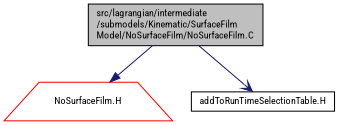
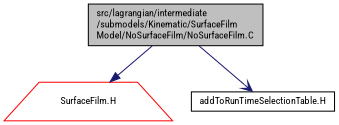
(88, 102) -> (88, 102)
